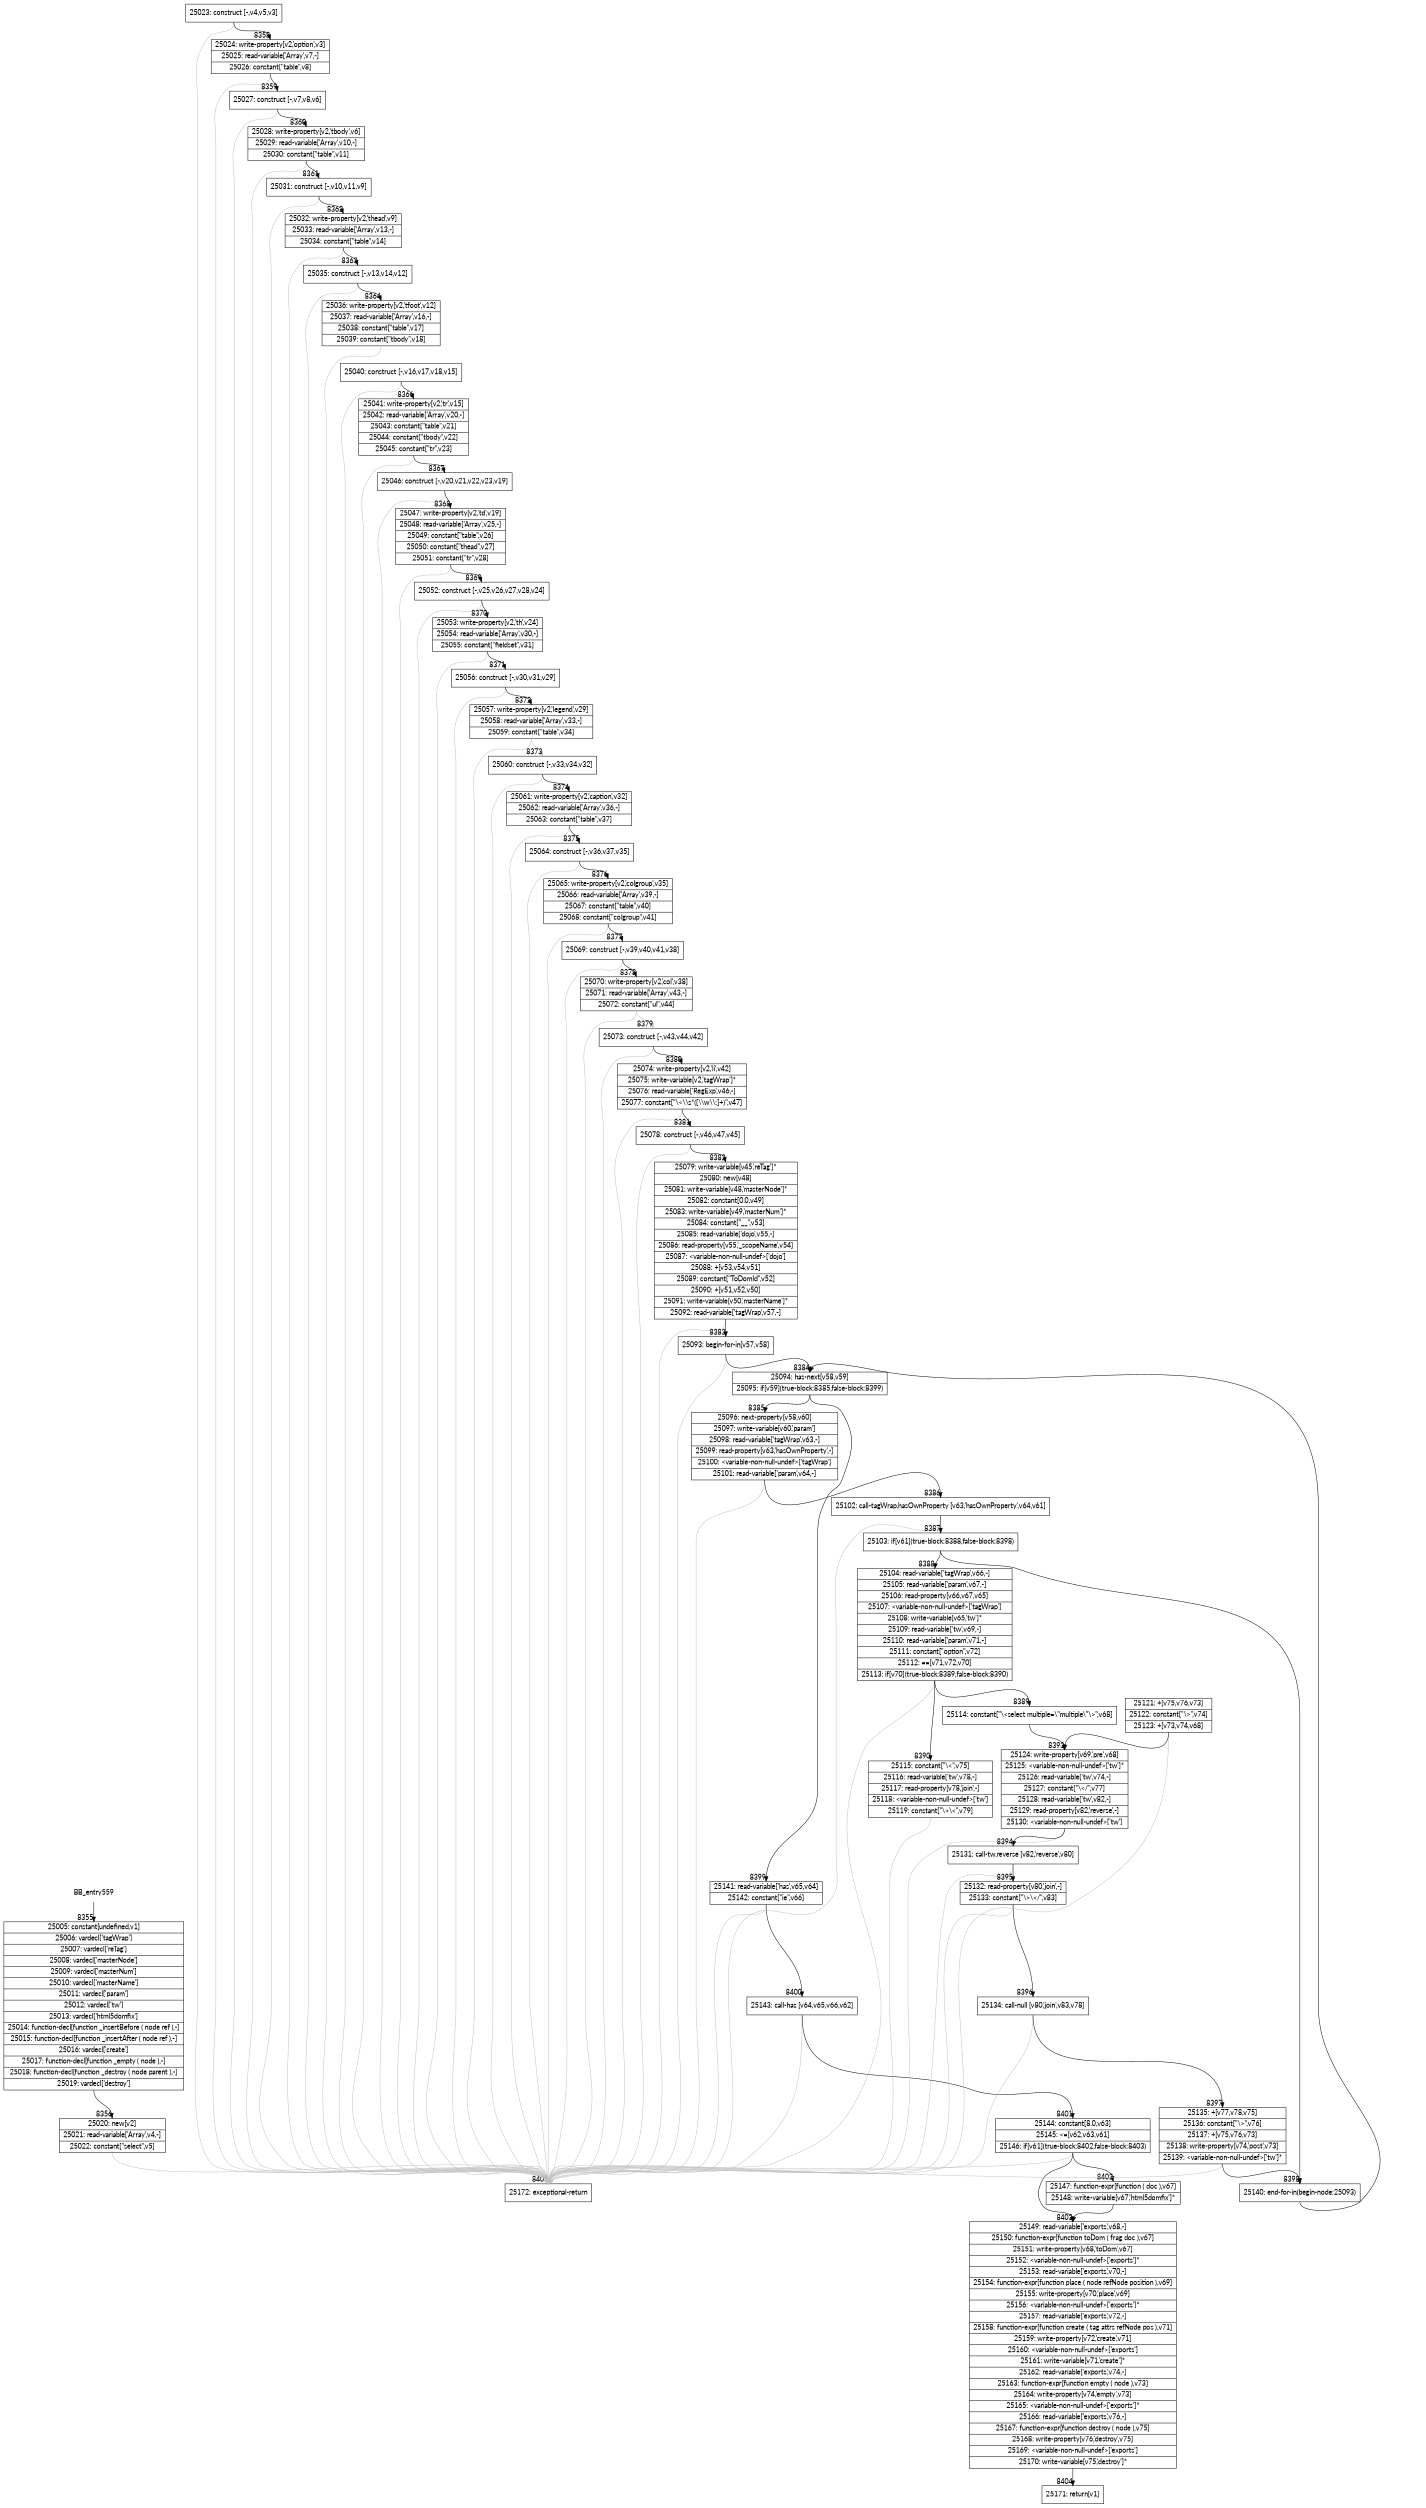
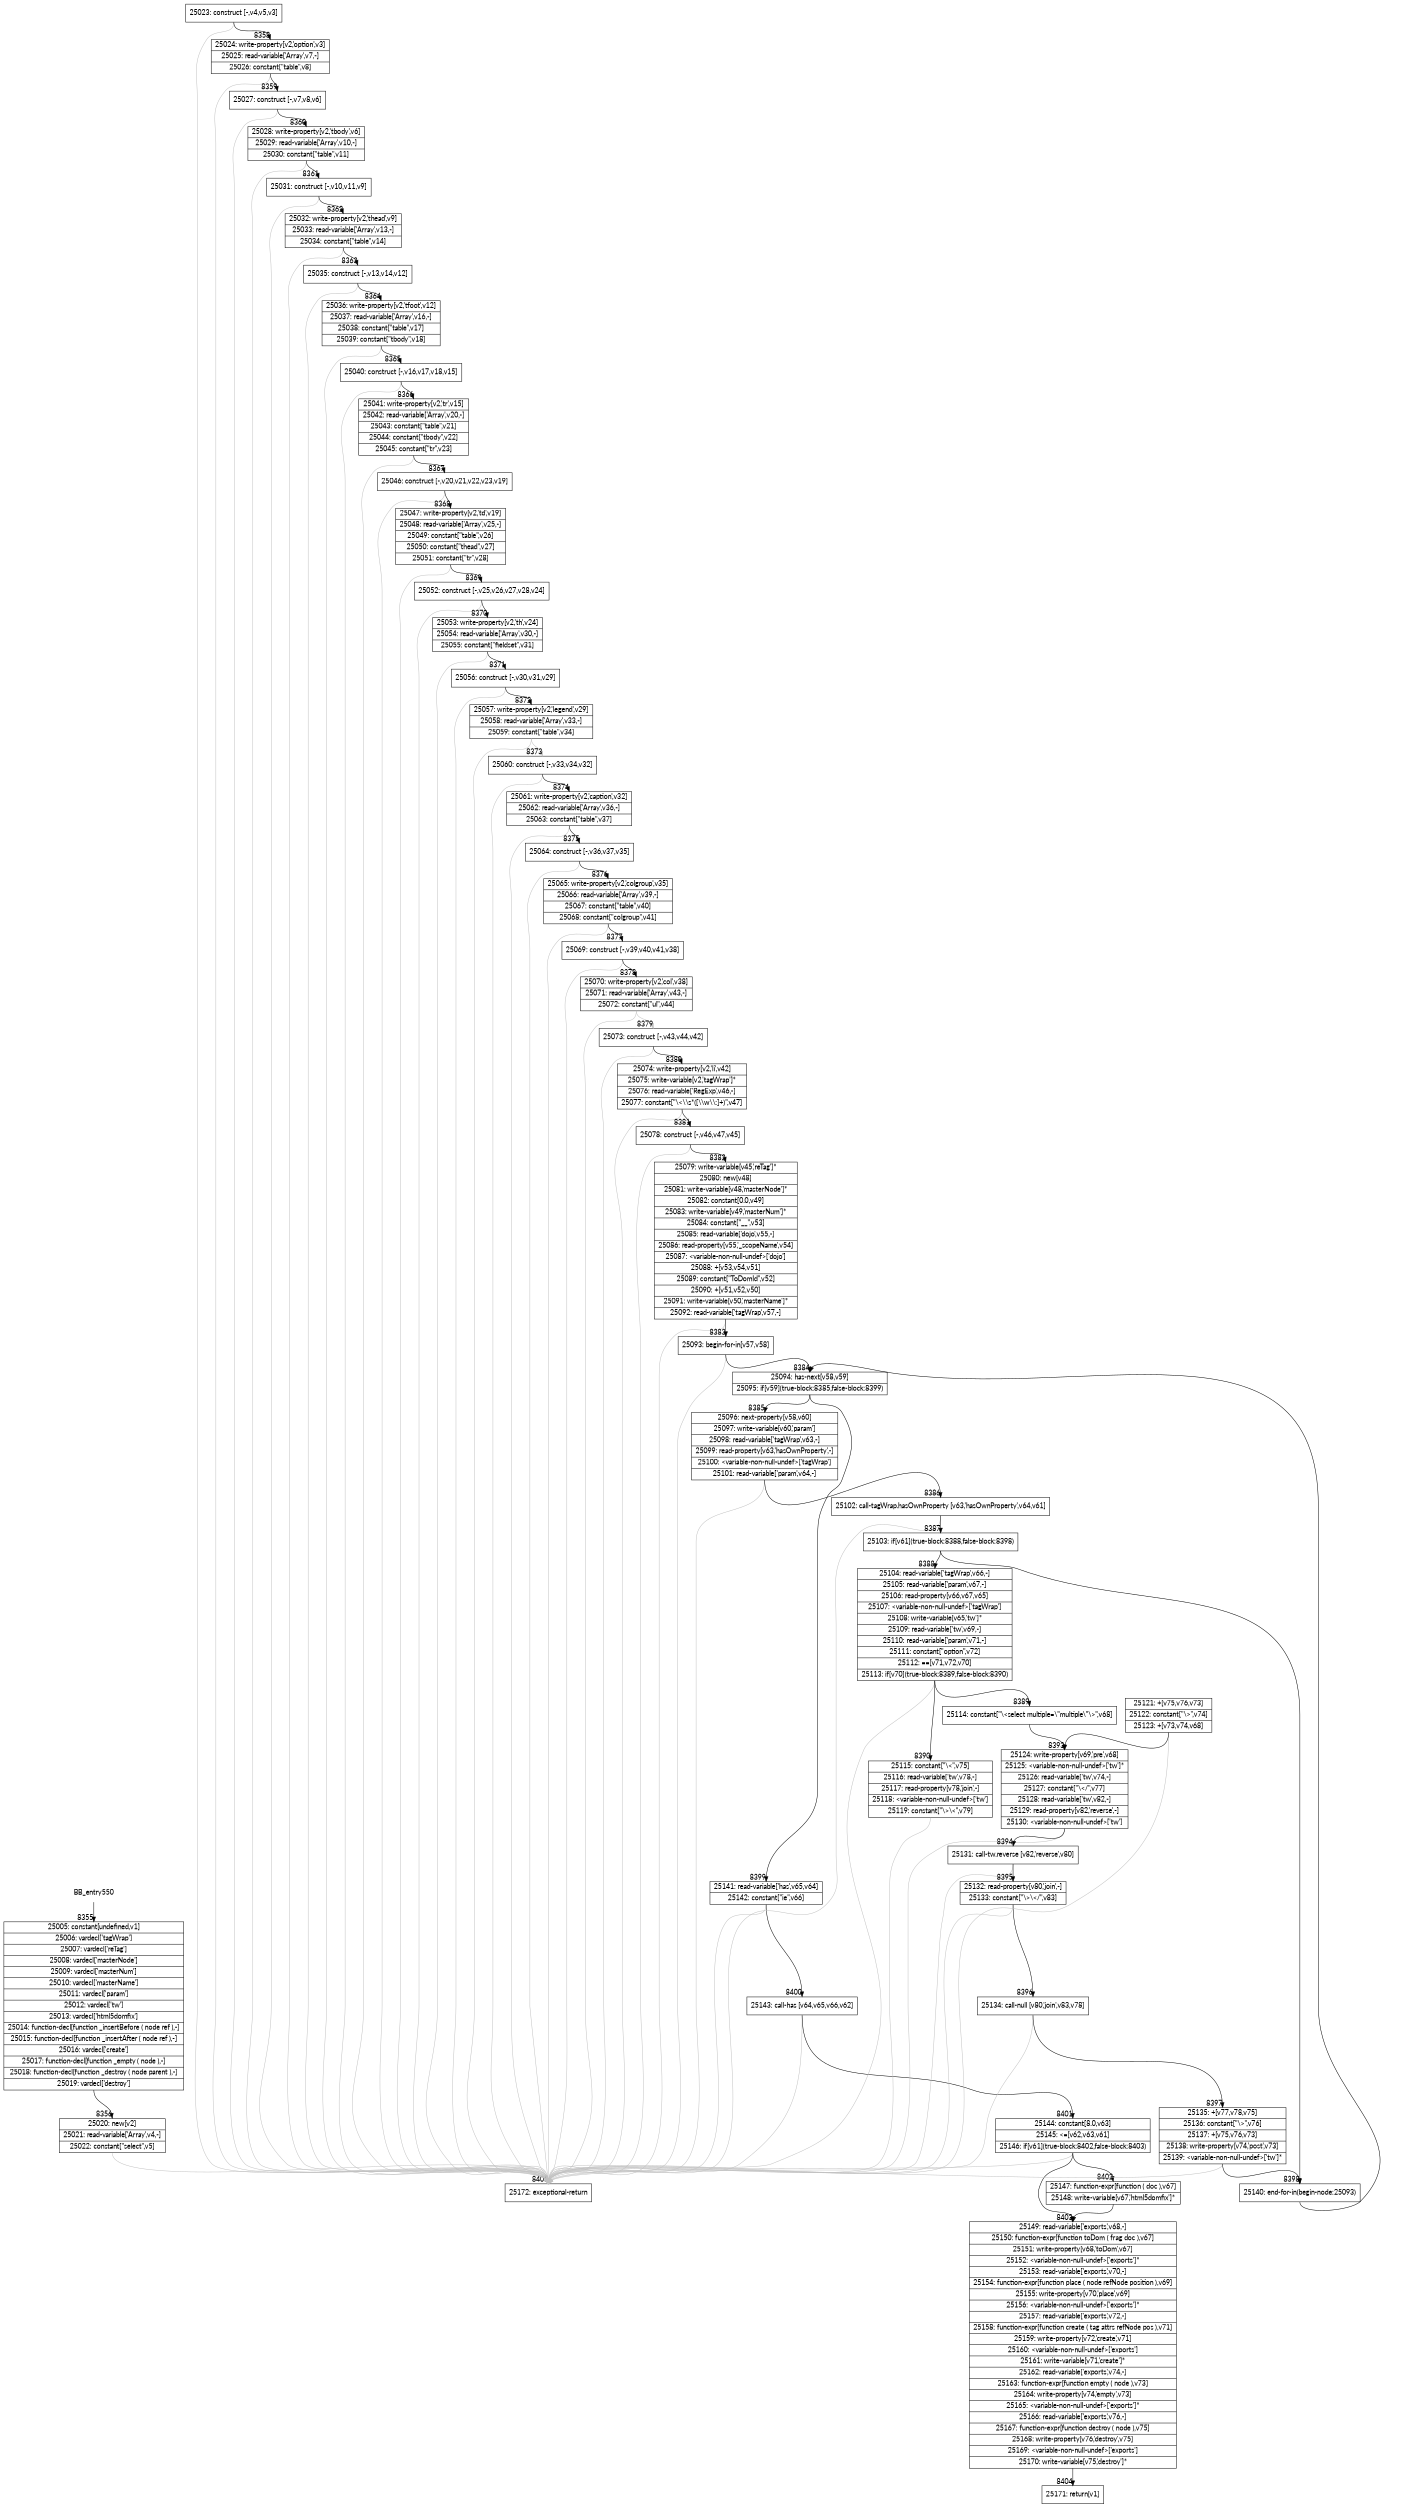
none -> (389, 354)
(94, 1893) -> (94, 1893)
